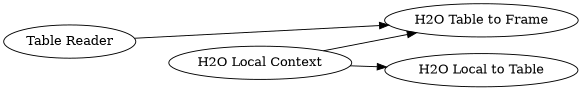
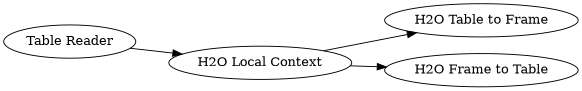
(257, 32) -> (152, 51)
(481, 70) -> (481, 70)
